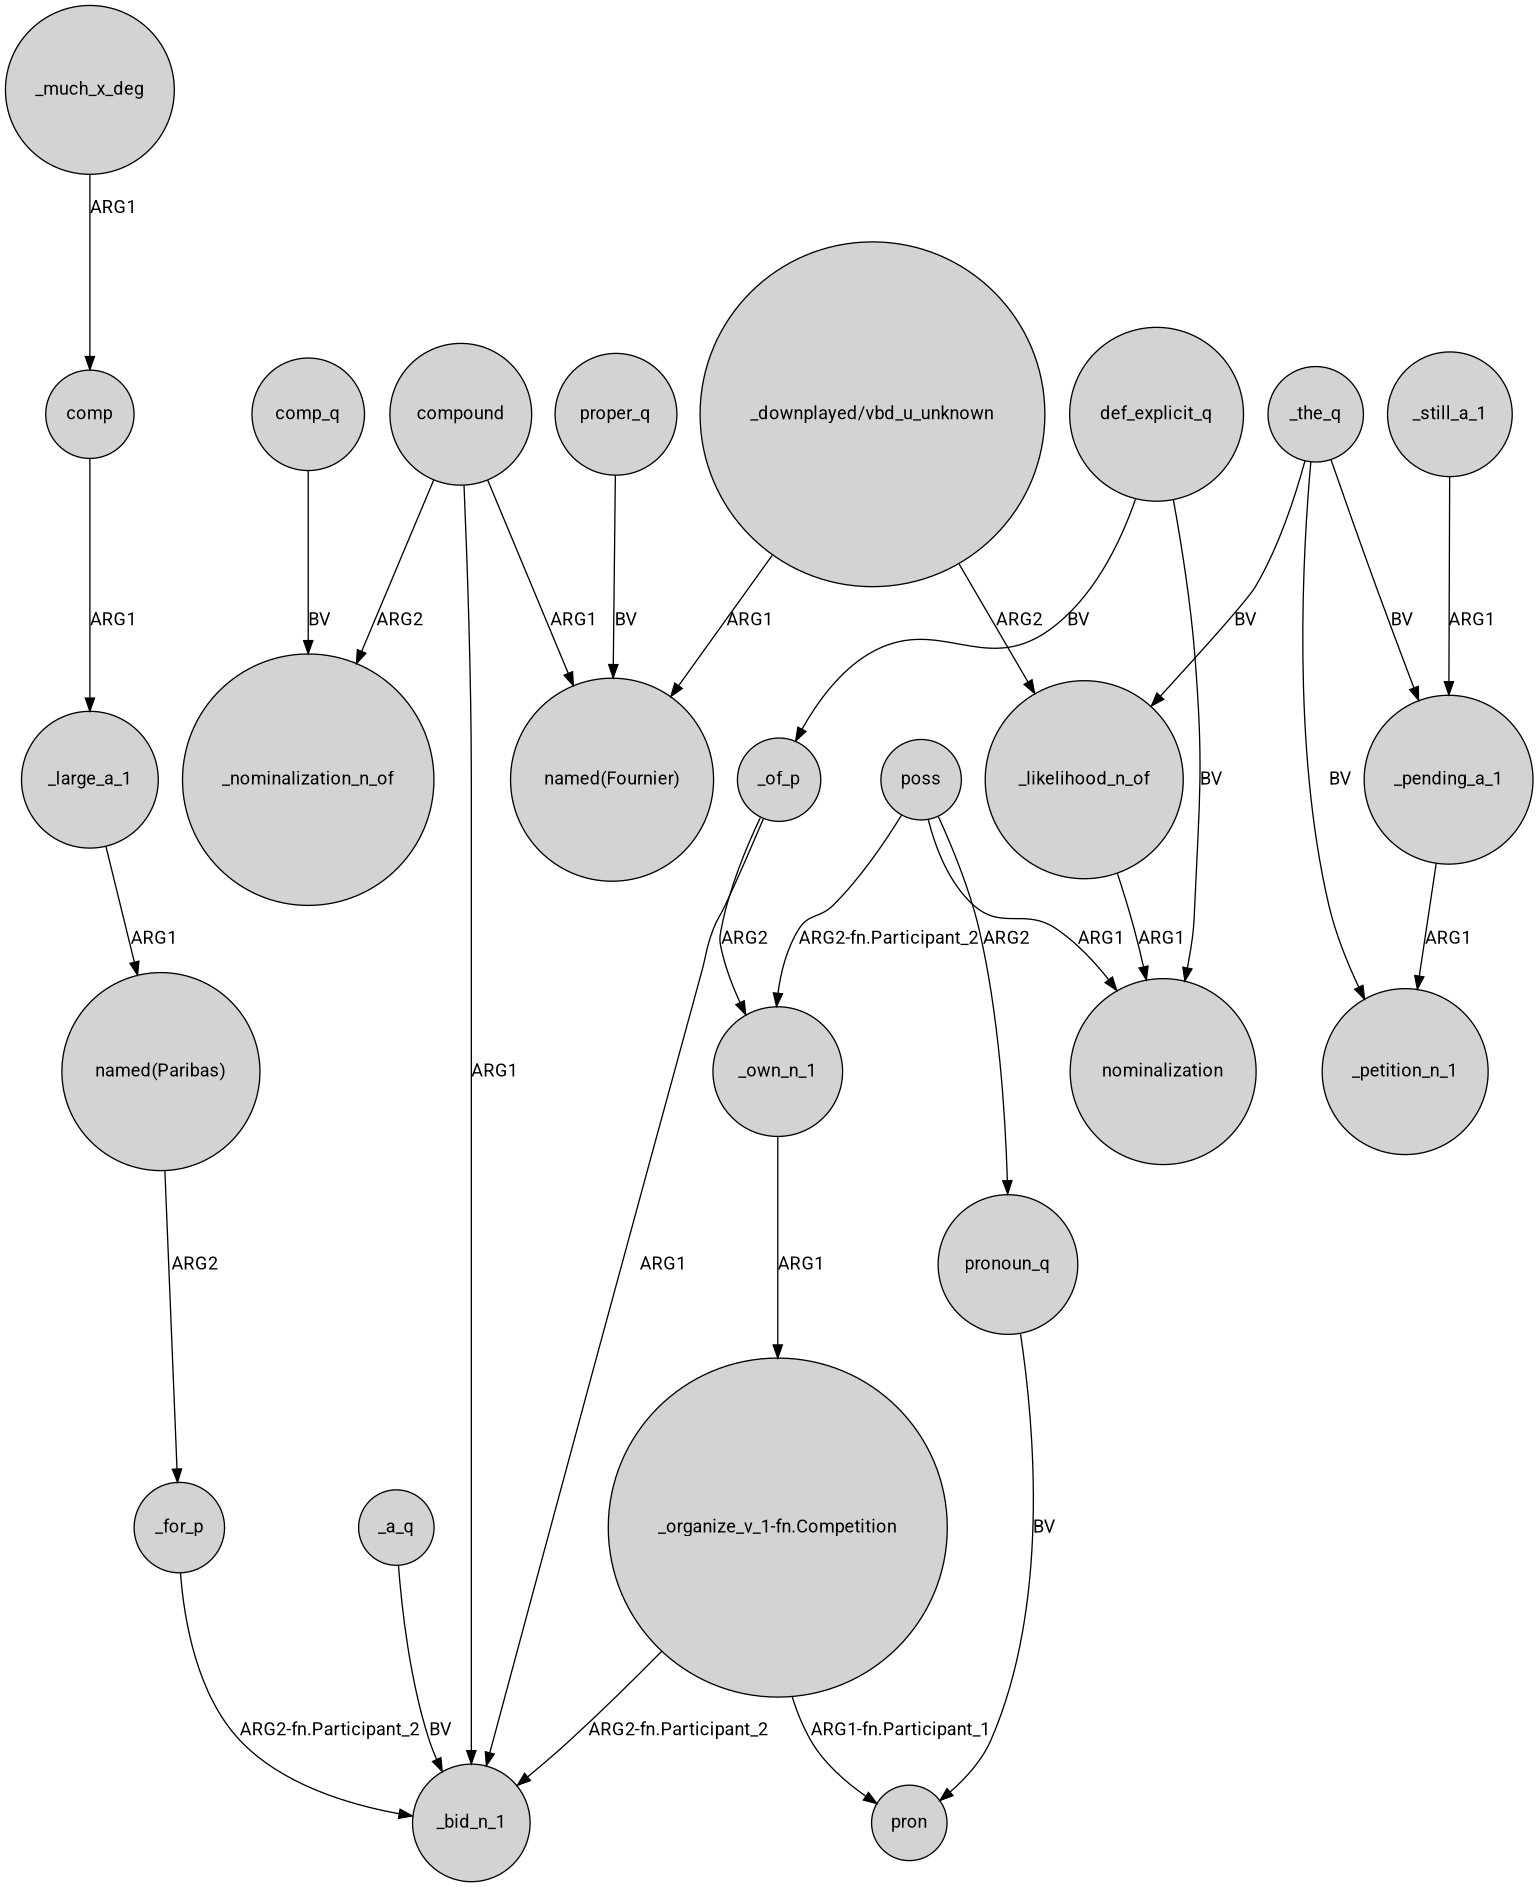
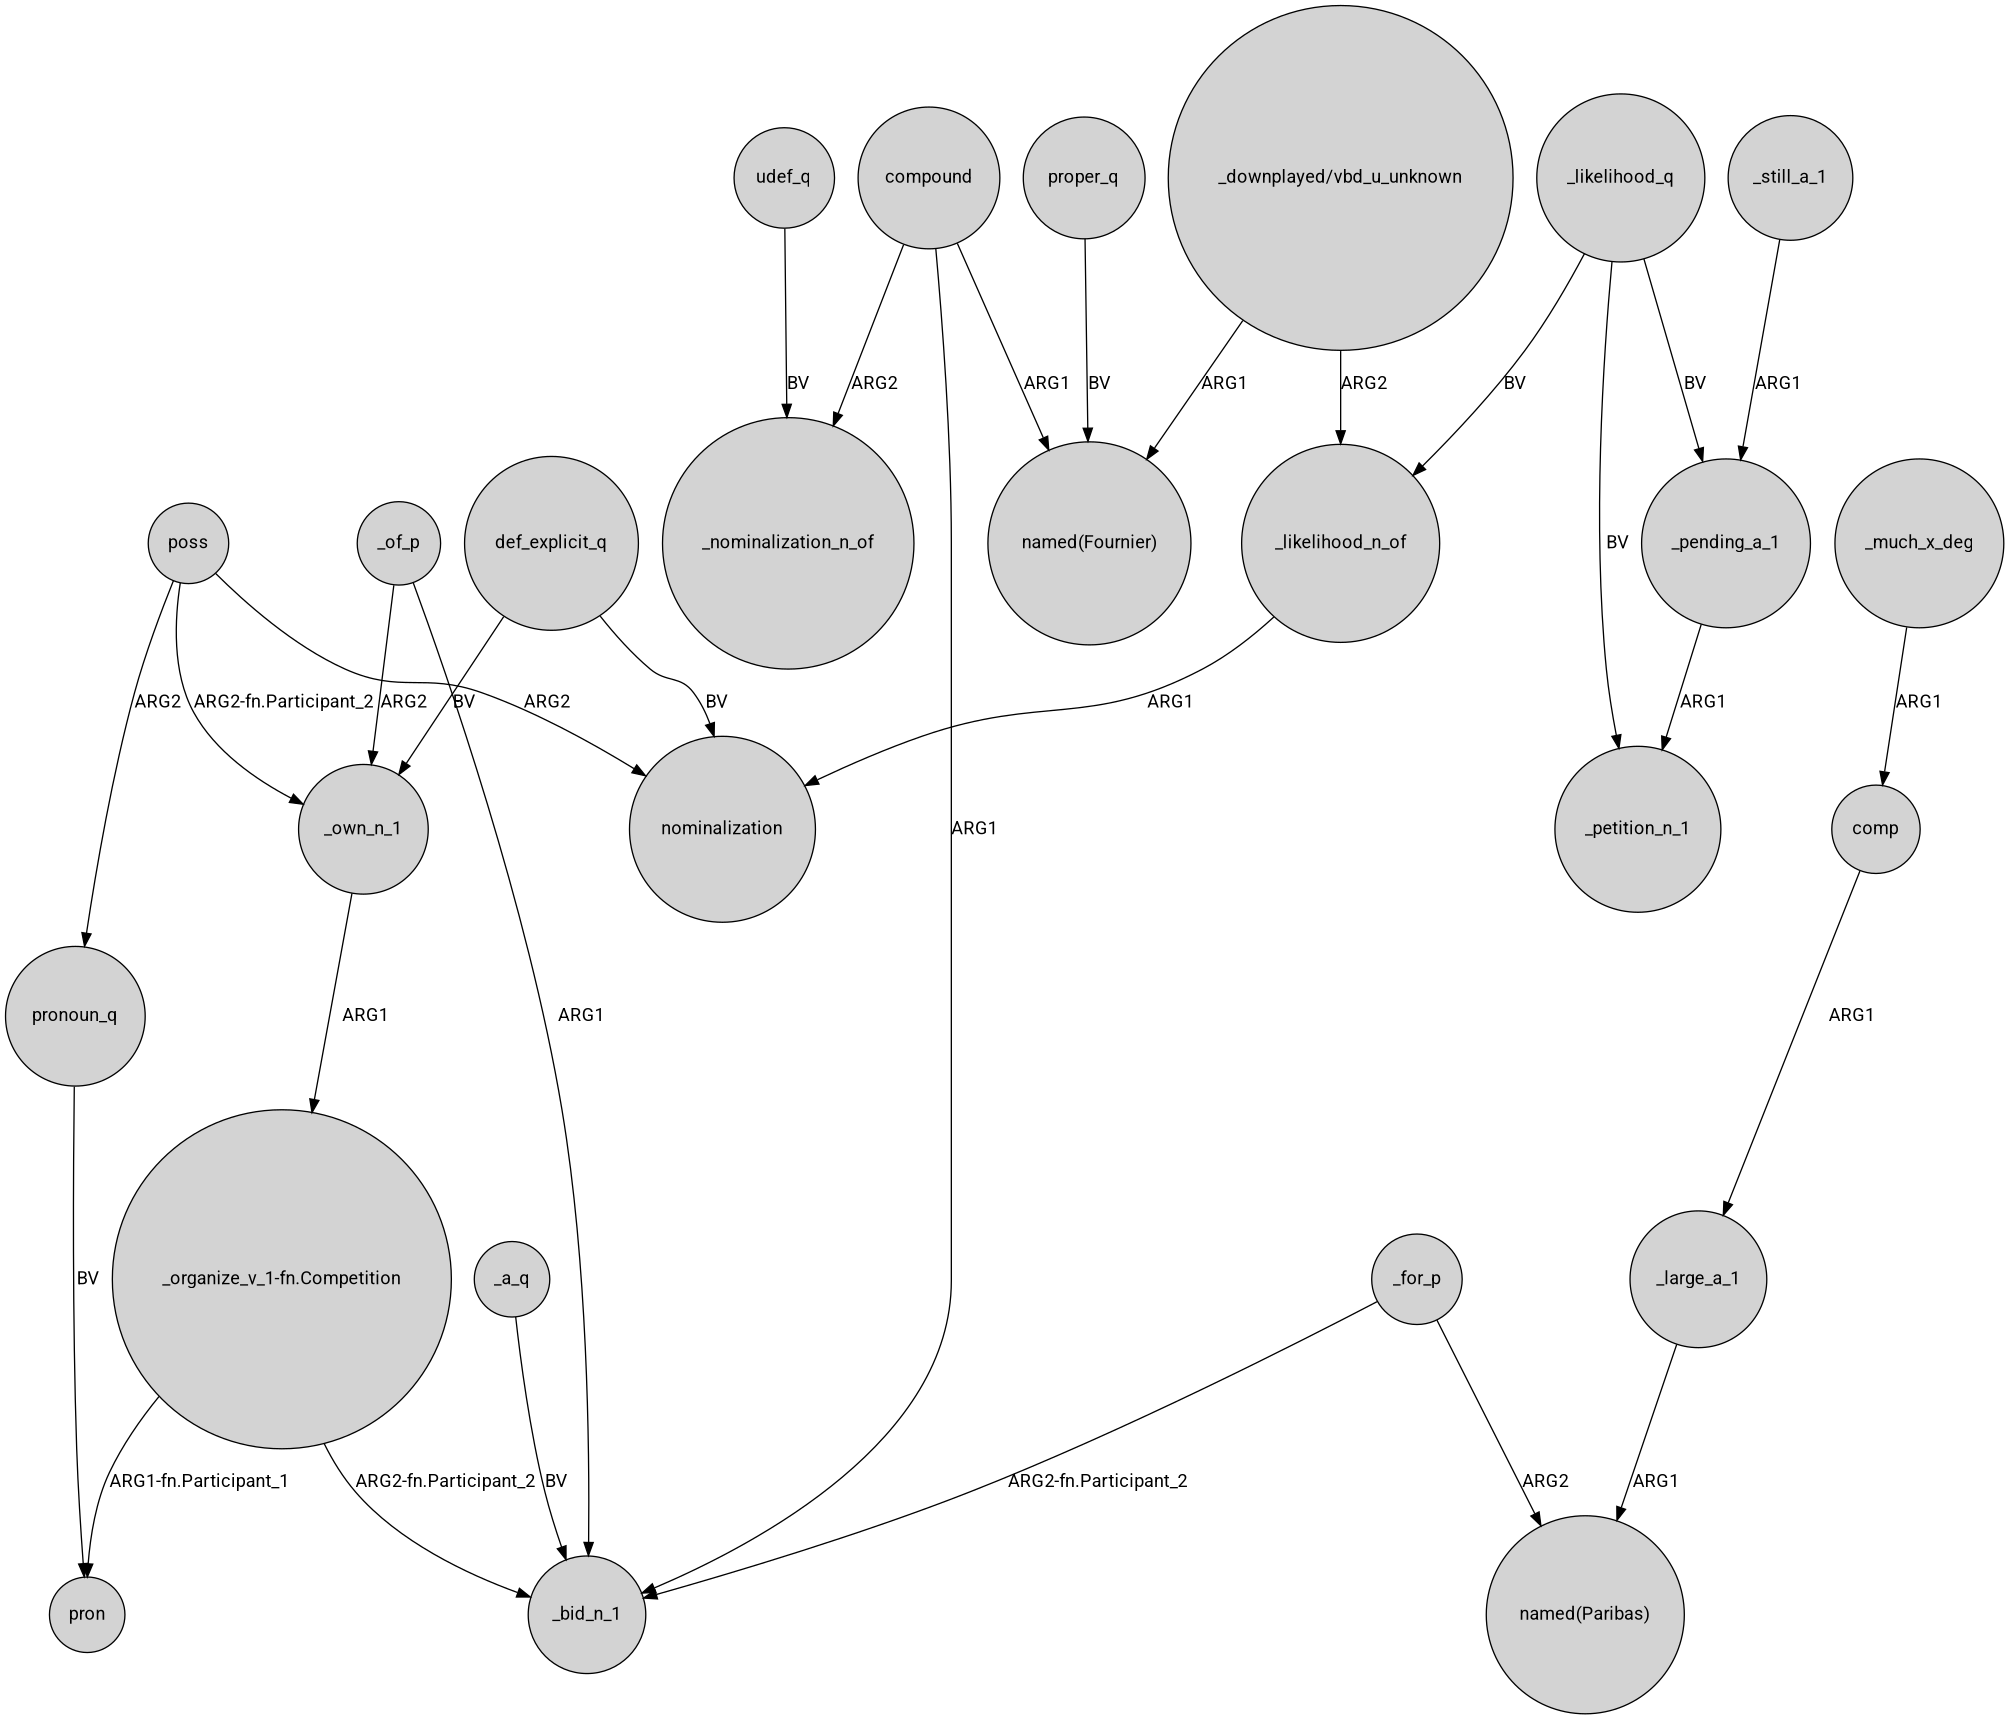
(308, 414) -> (784, 178)
(1316, 414) -> (1621, 178)
(988, 648) -> (462, 679)
(1101, 939) -> (548, 703)
(171, 1320) -> (1486, 1417)
